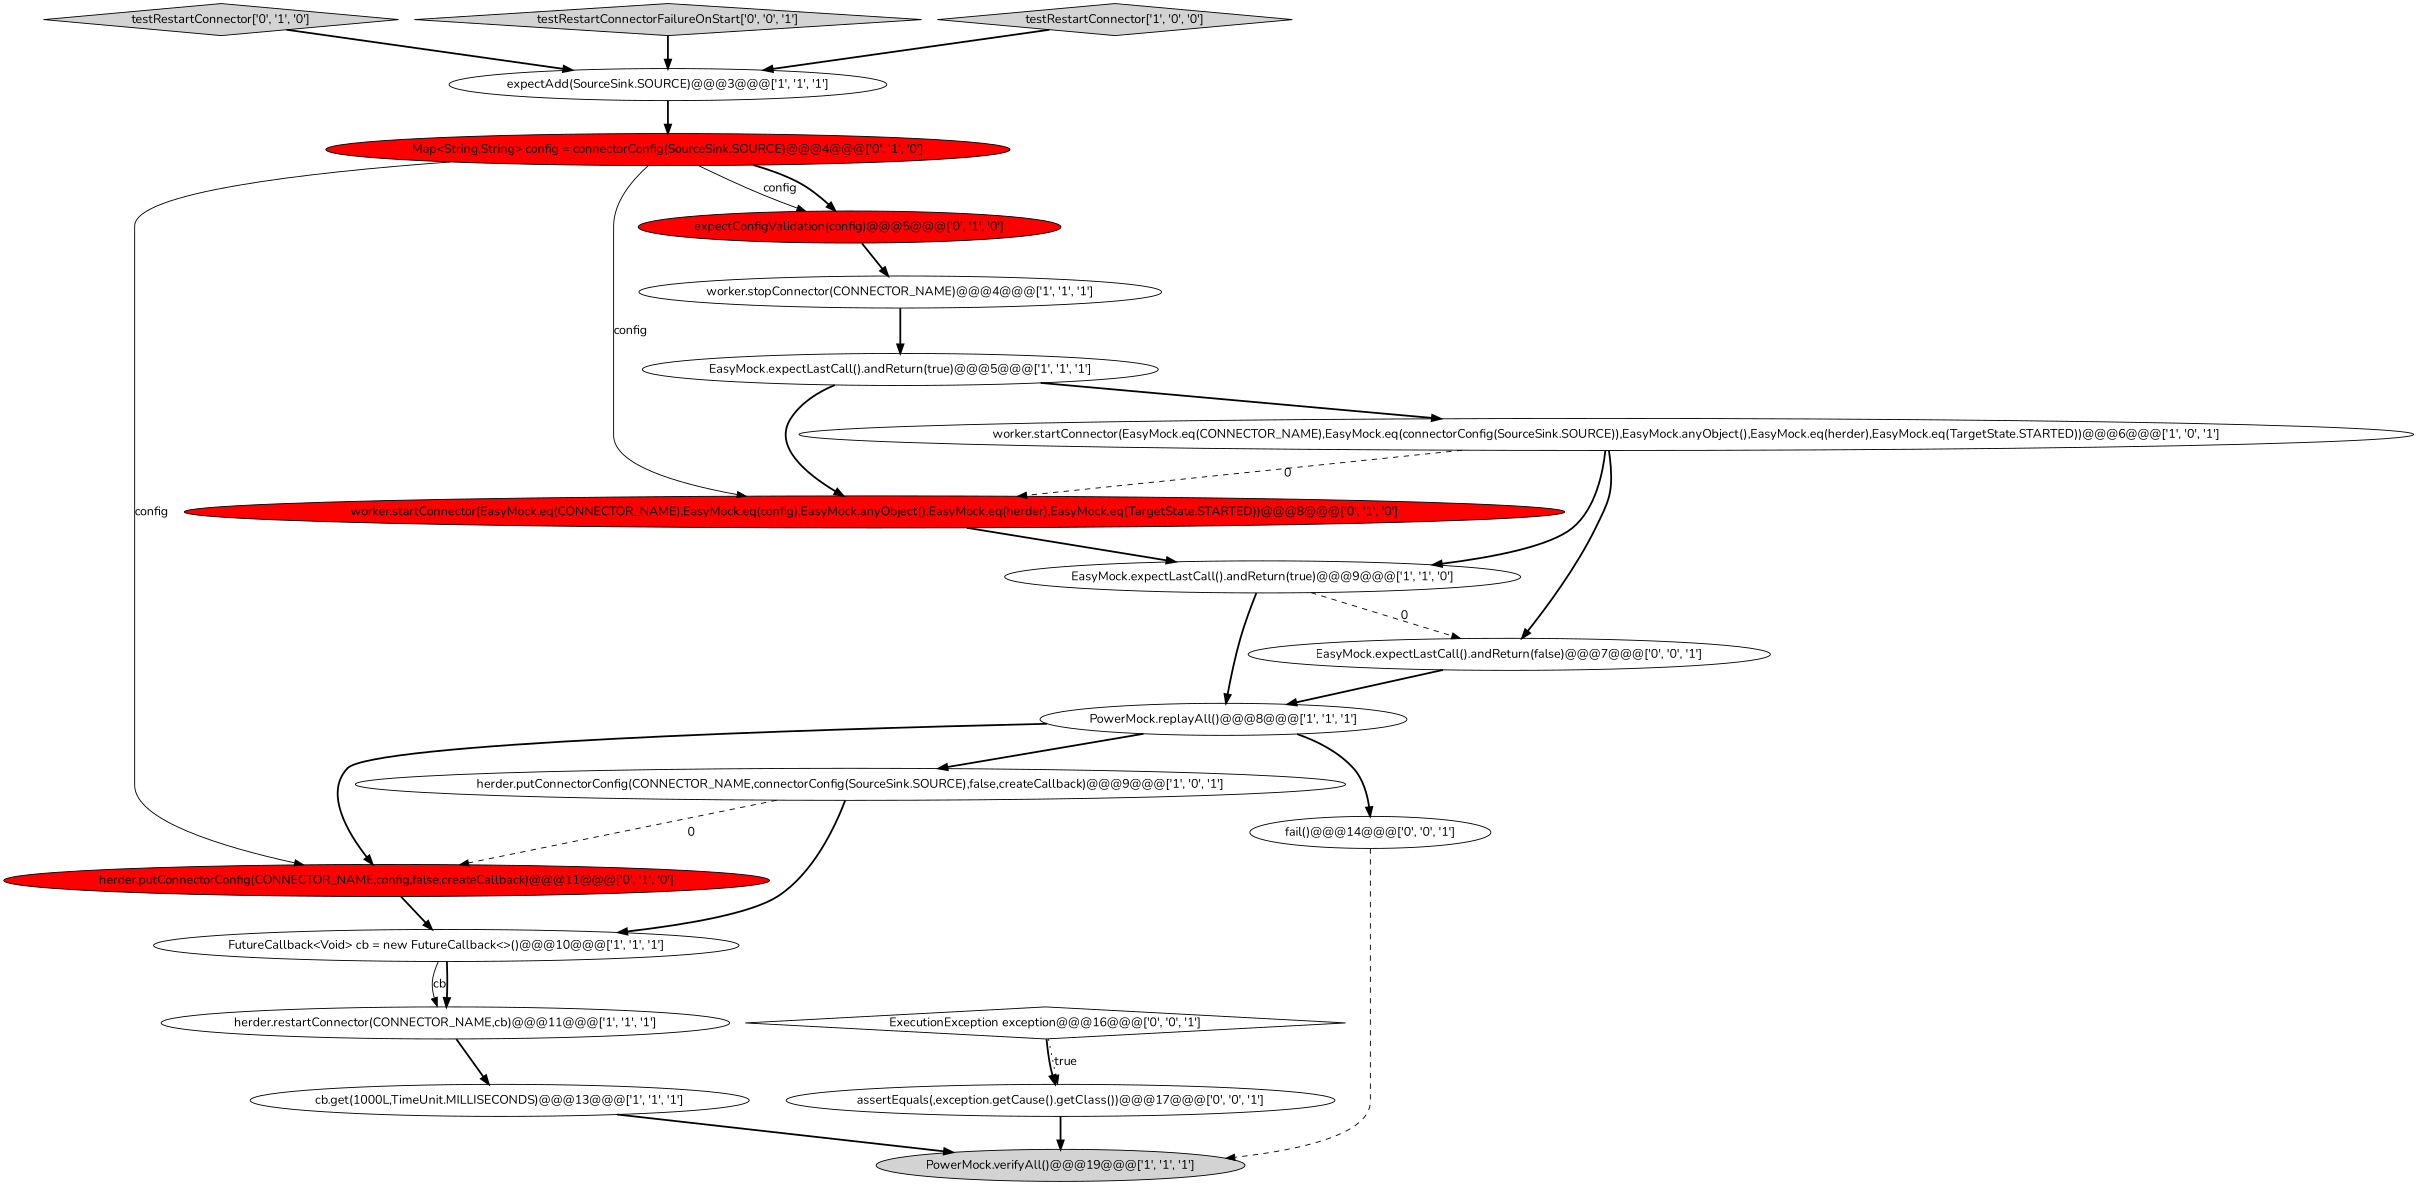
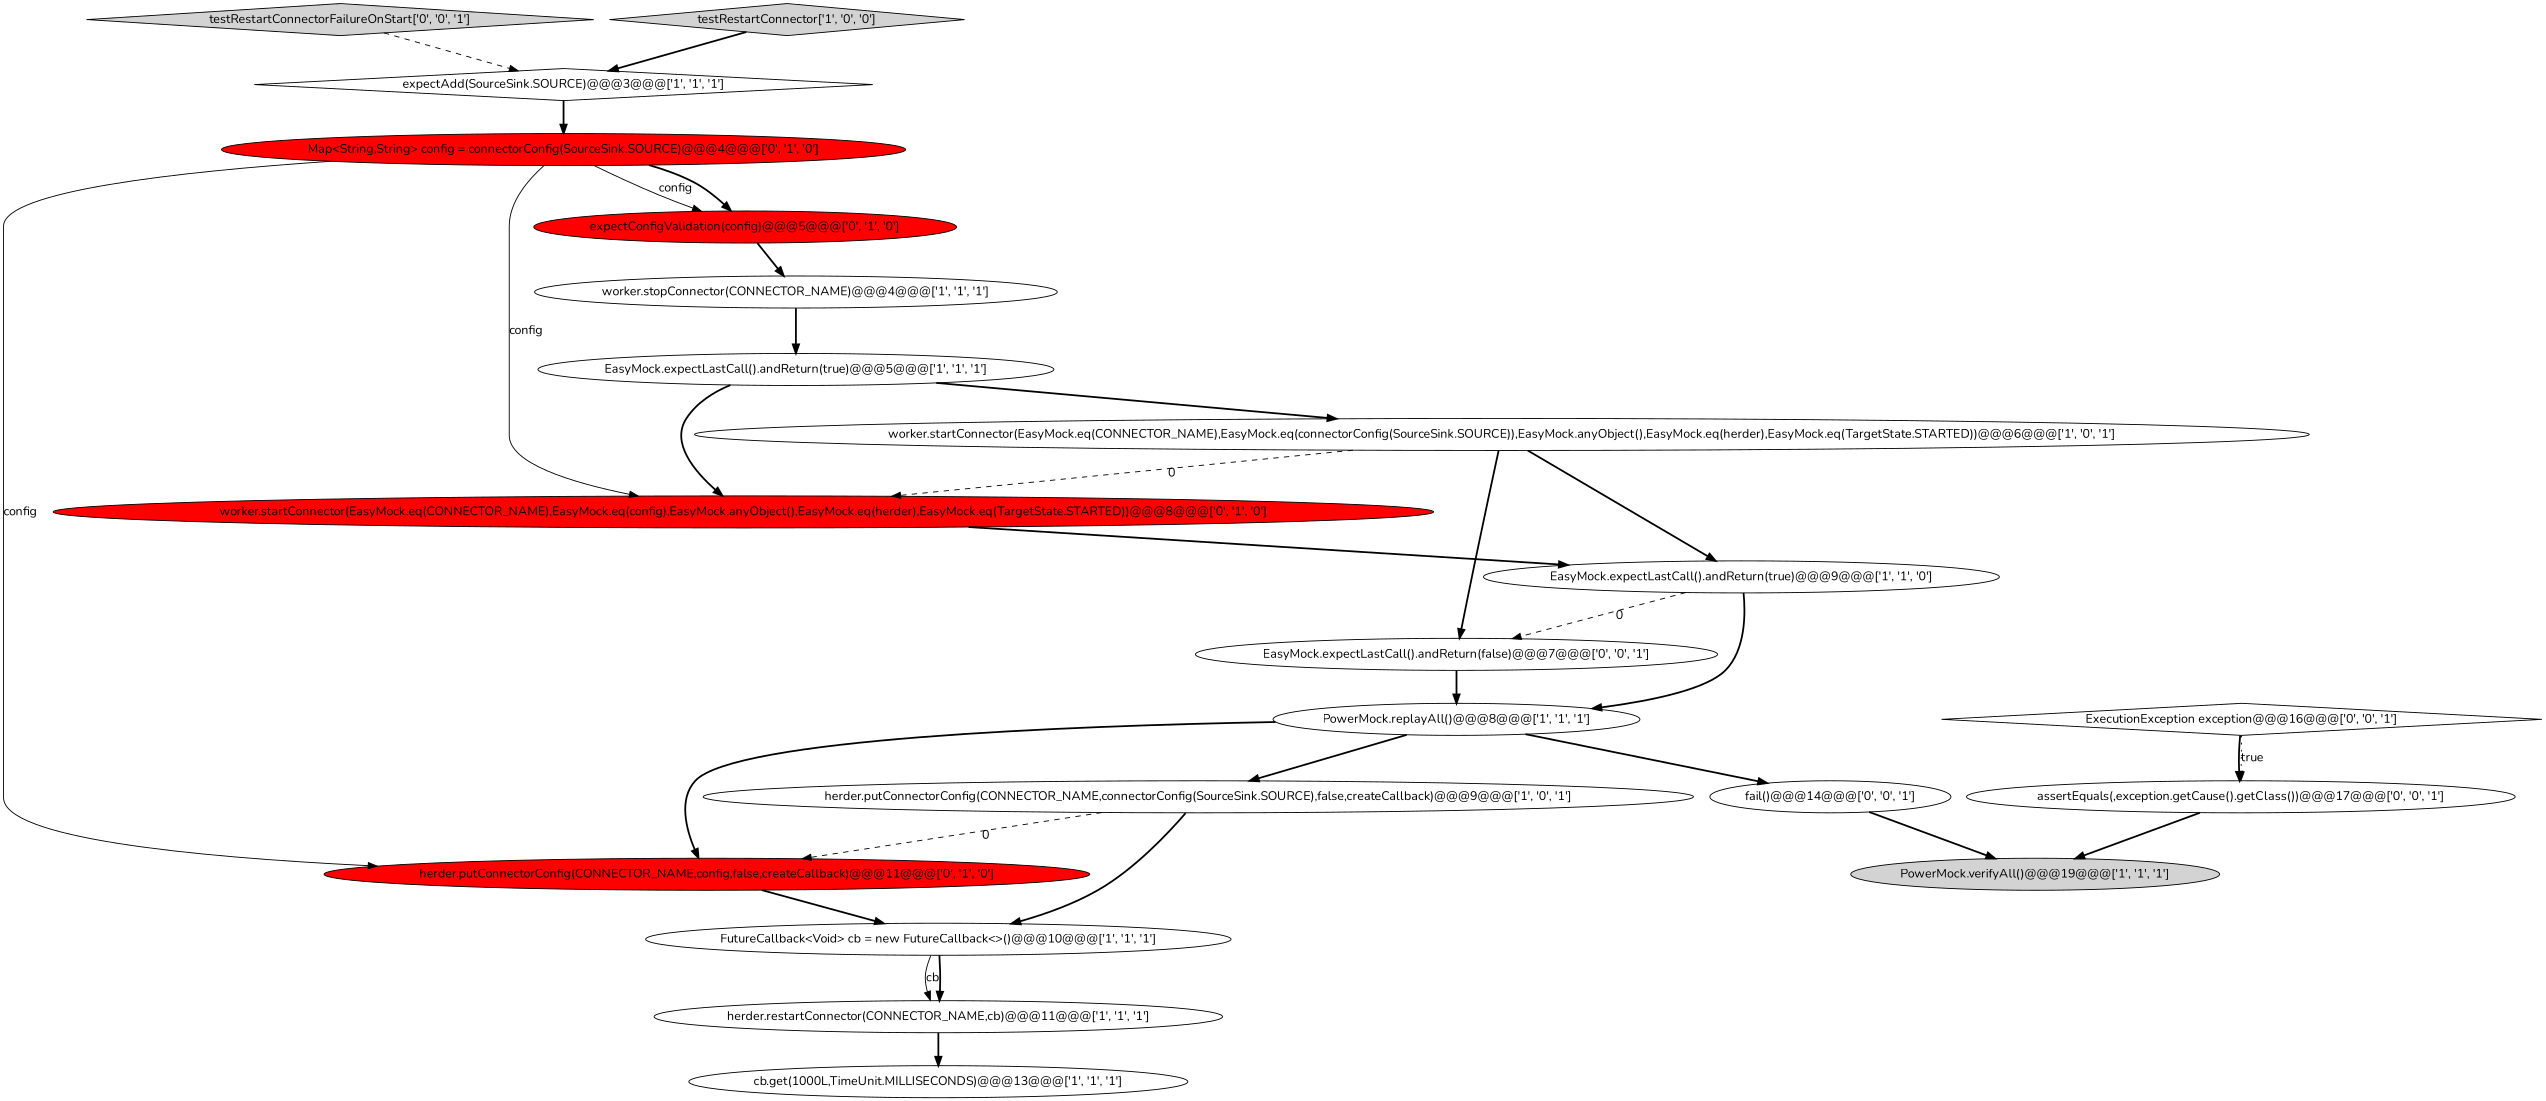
(221, 20) -> none
(668, 48) -> (447, 51)
(668, 85) -> (564, 85)
(1370, 1052) -> (1928, 834)
(781, 1133) -> none
